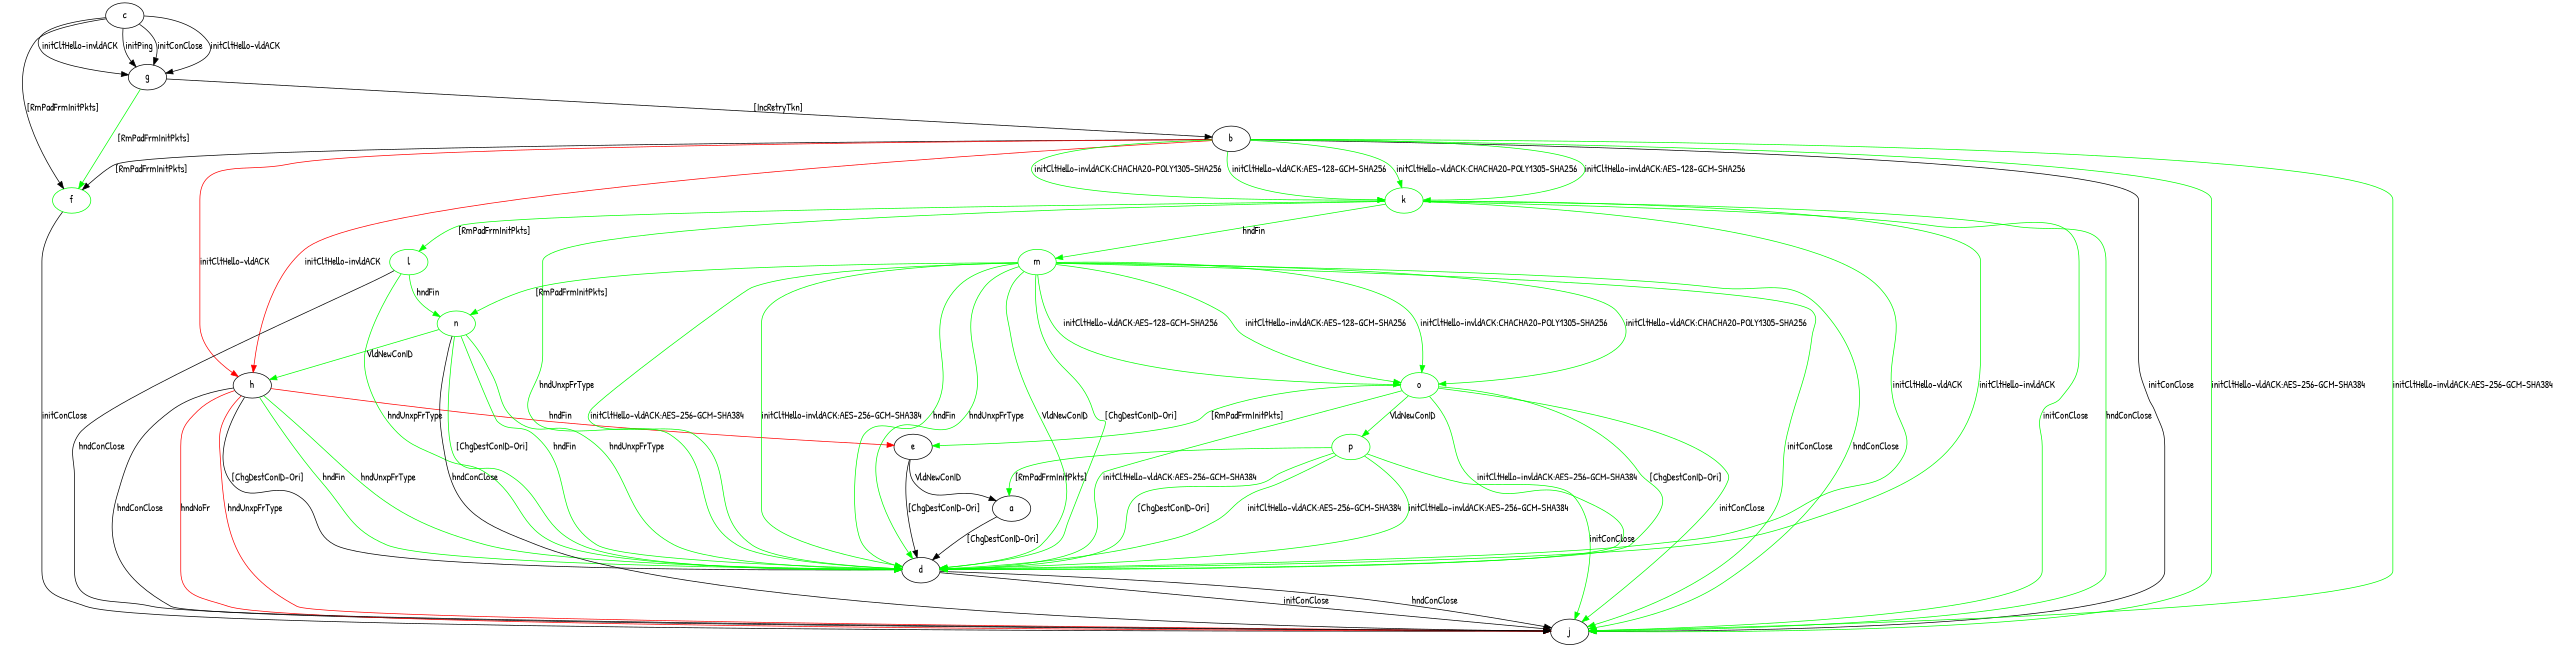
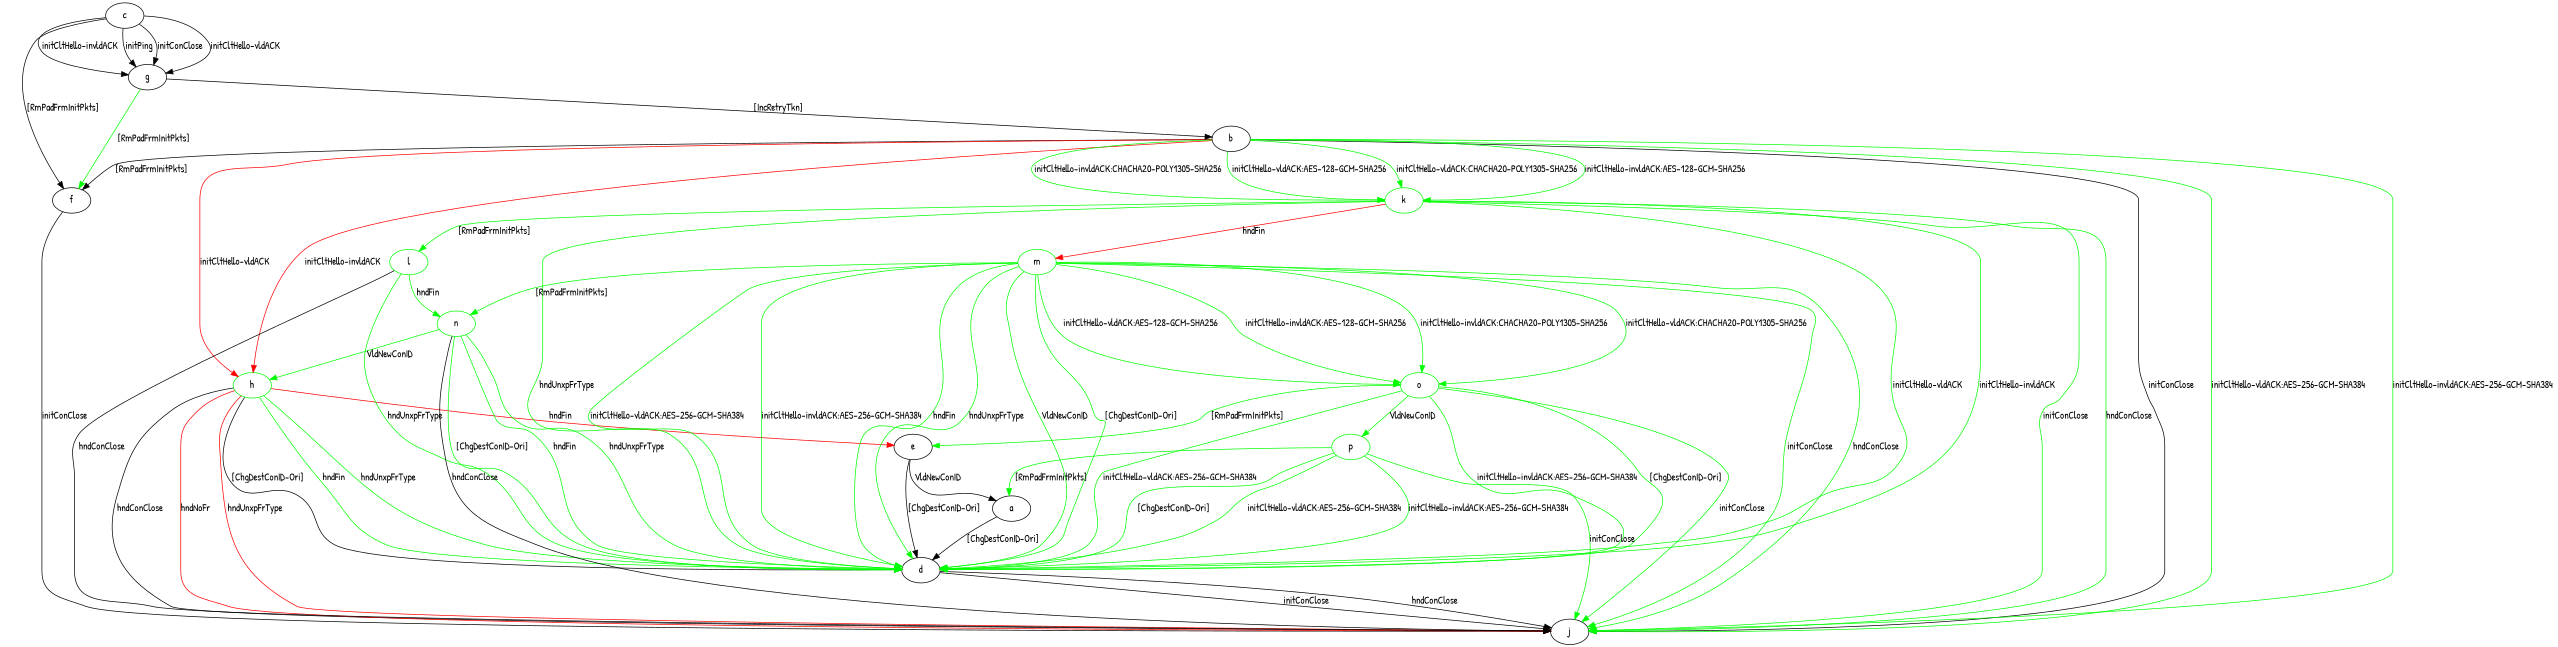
(72, 200) -> (72, 200)
(1224, 231) -> (1224, 231)
(252, 385) -> (252, 385)
